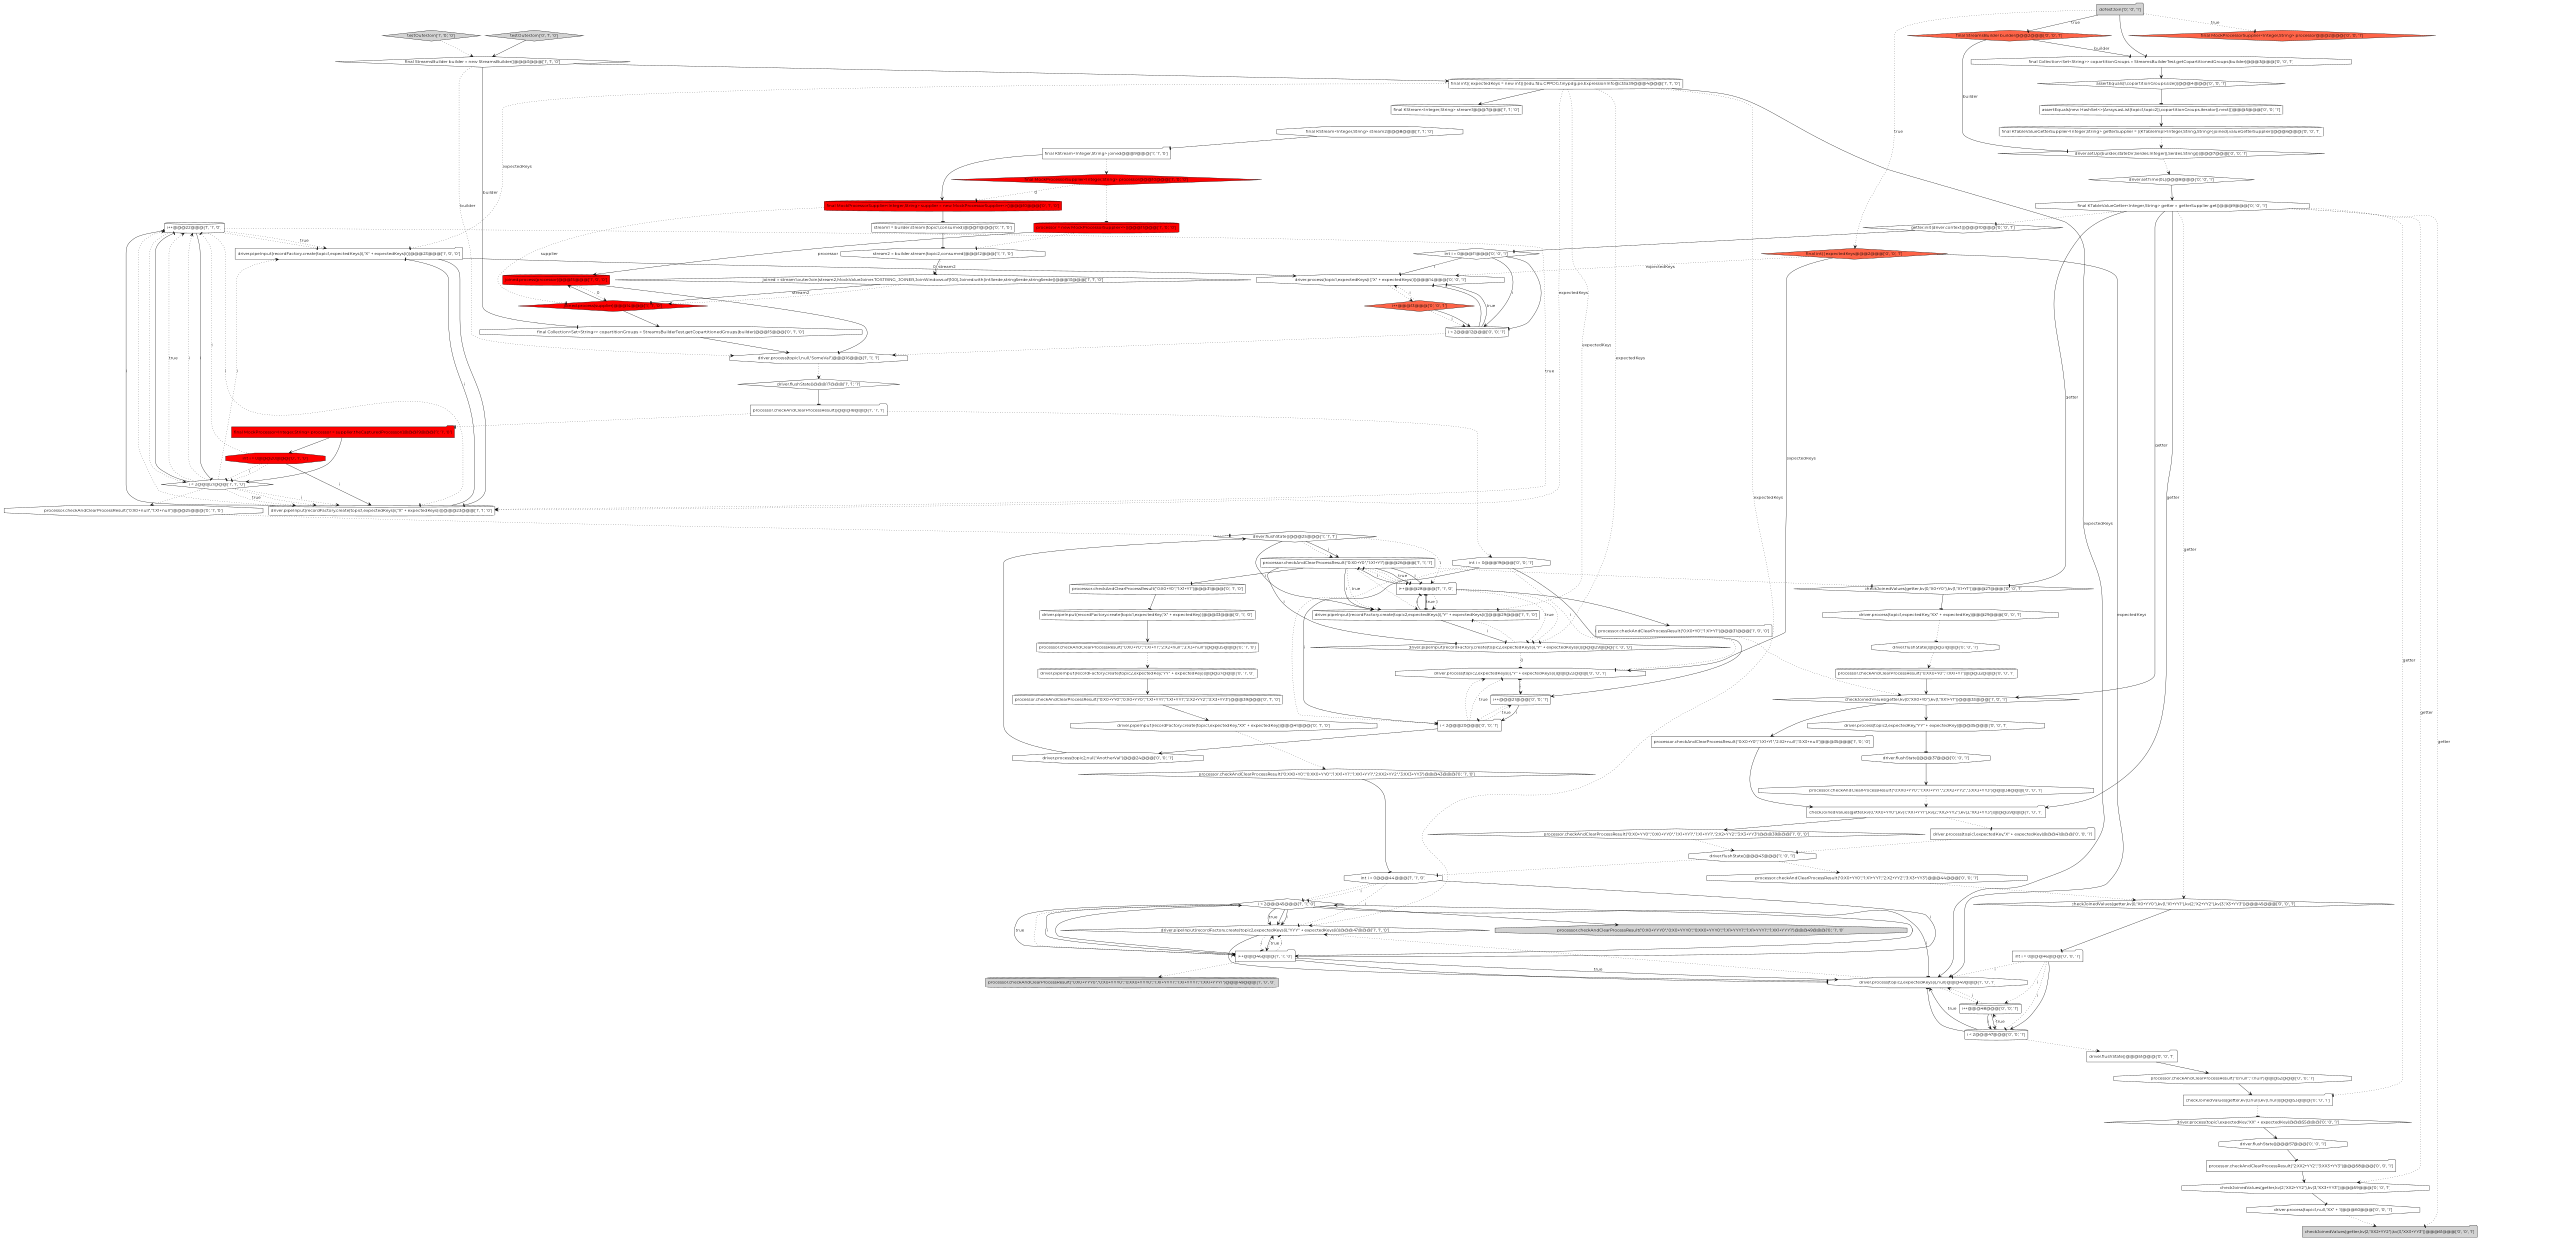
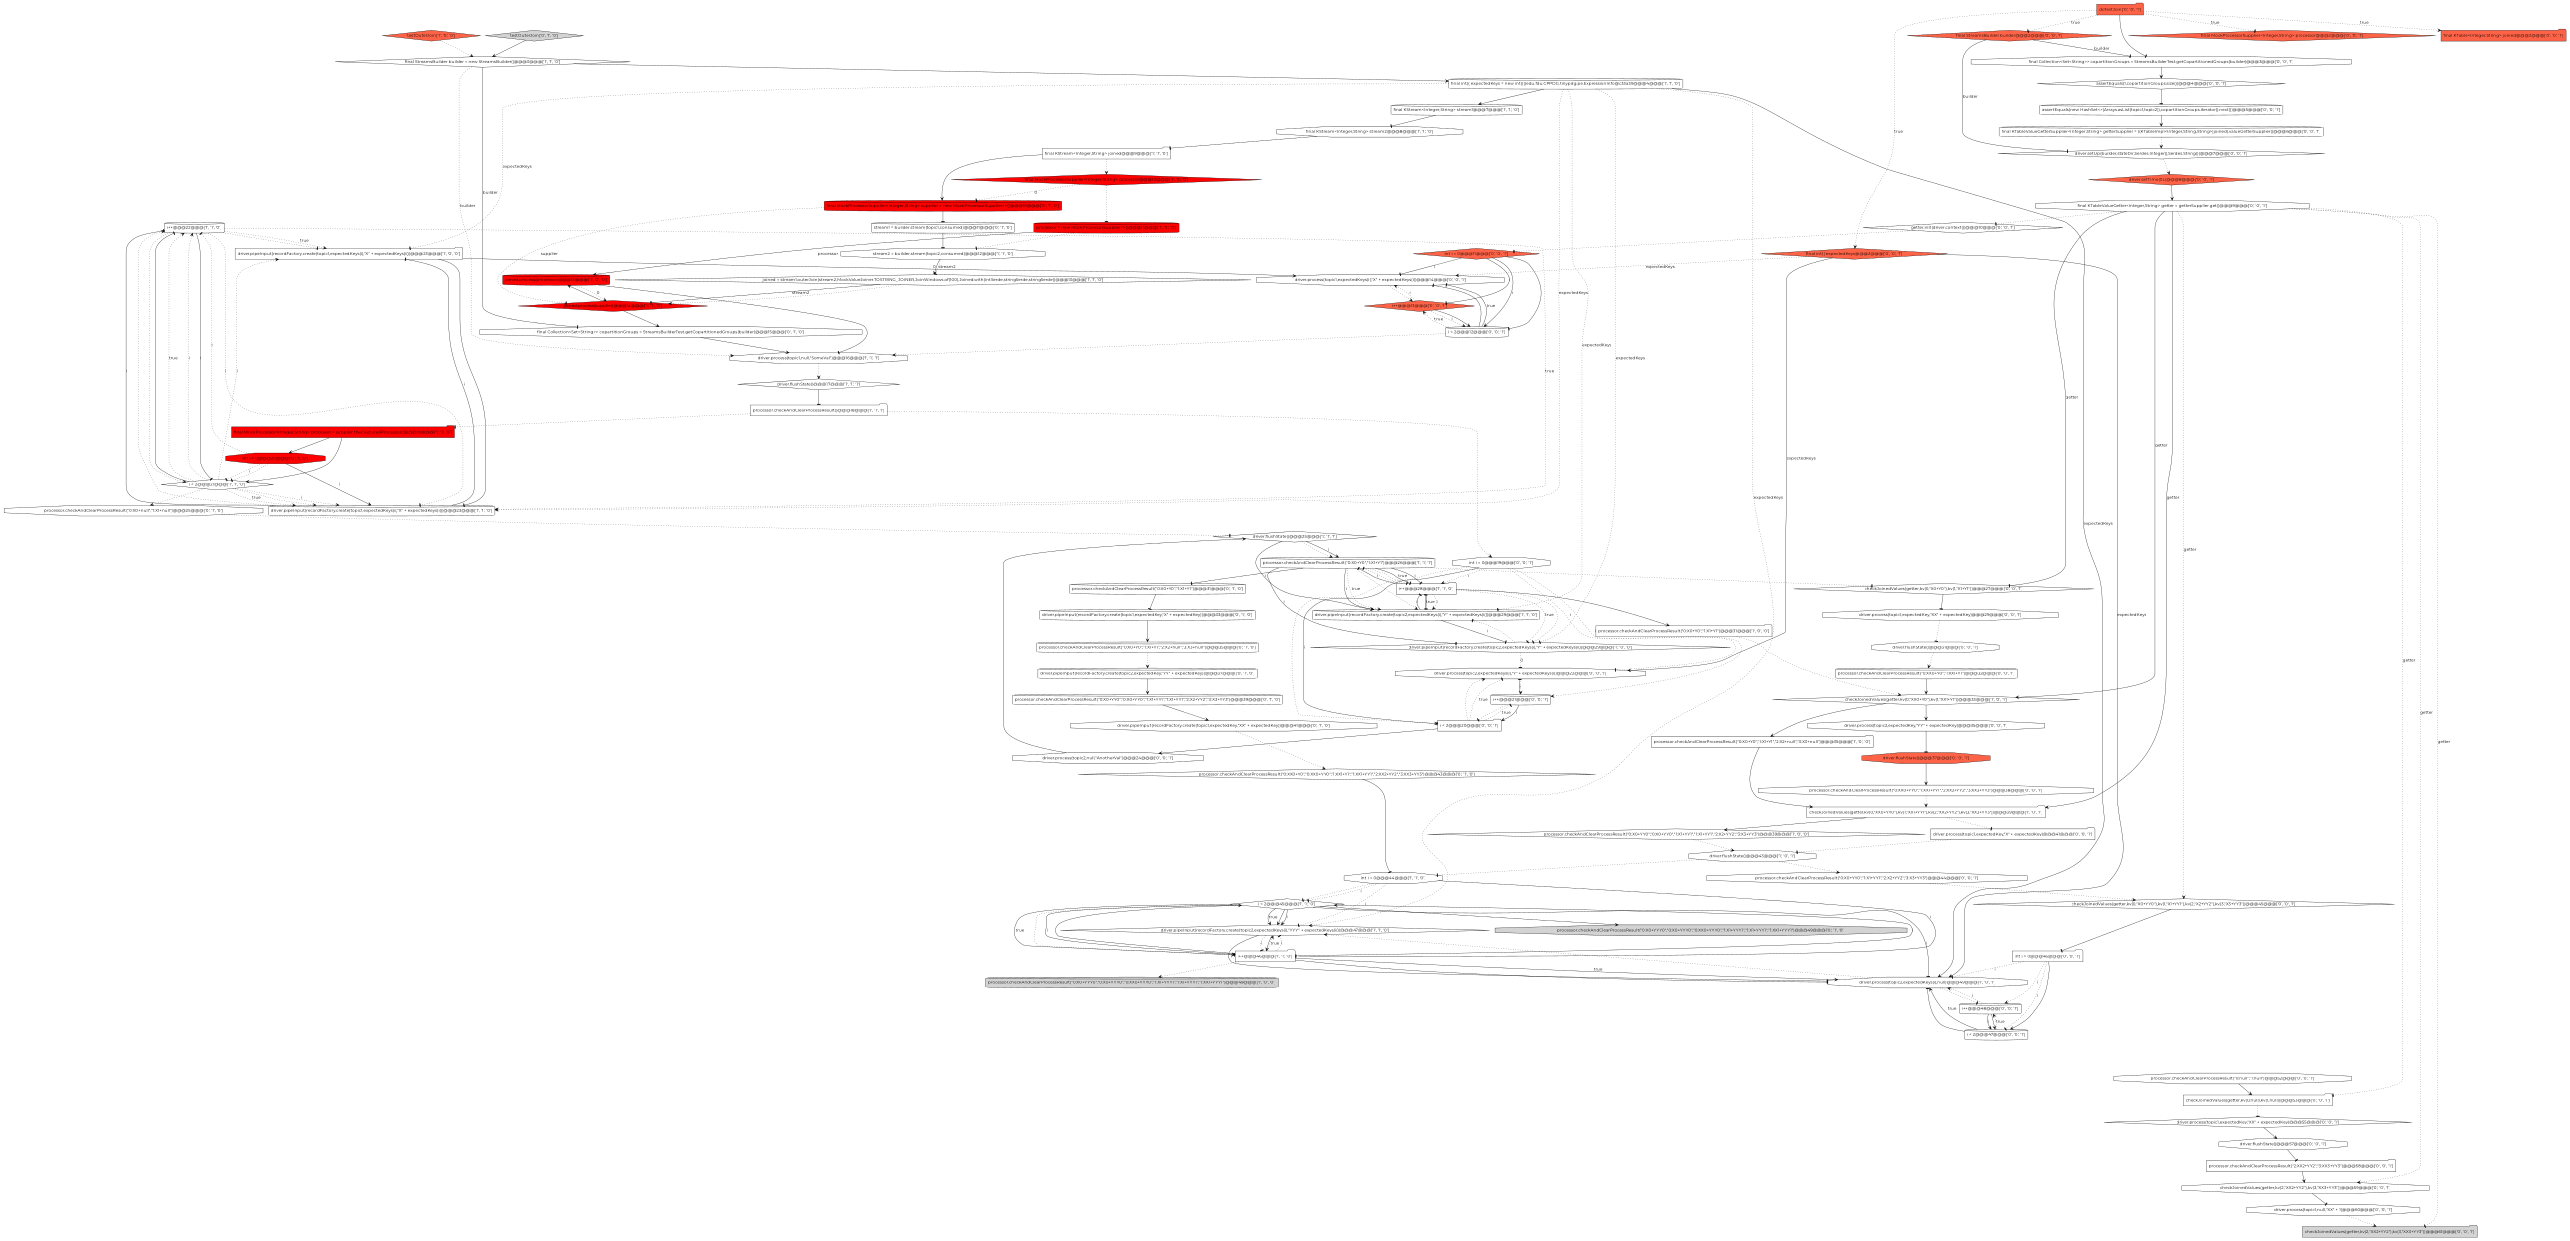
(2120, 10) -> (2120, 10)
(2063, 23) -> (2063, 23)
(431, 36) -> (431, 36)
none -> (2504, 36)
none -> (1414, 121)
(2171, 180) -> (2171, 180)
(1715, 241) -> (1715, 241)
(1476, 254) -> (1476, 254)
none -> (1497, 292)
none -> (1436, 322)
(1412, 545) -> (1465, 575)
(1738, 642) -> (1738, 642)
(1496, 714) -> (1496, 714)
(1926, 758) -> (1926, 758)
(1876, 951) -> (1876, 951)
(2132, 1057) -> none
